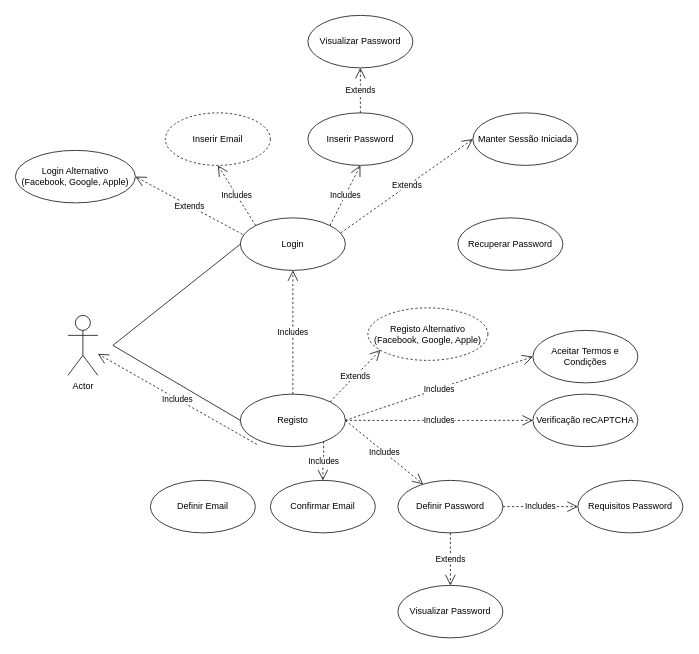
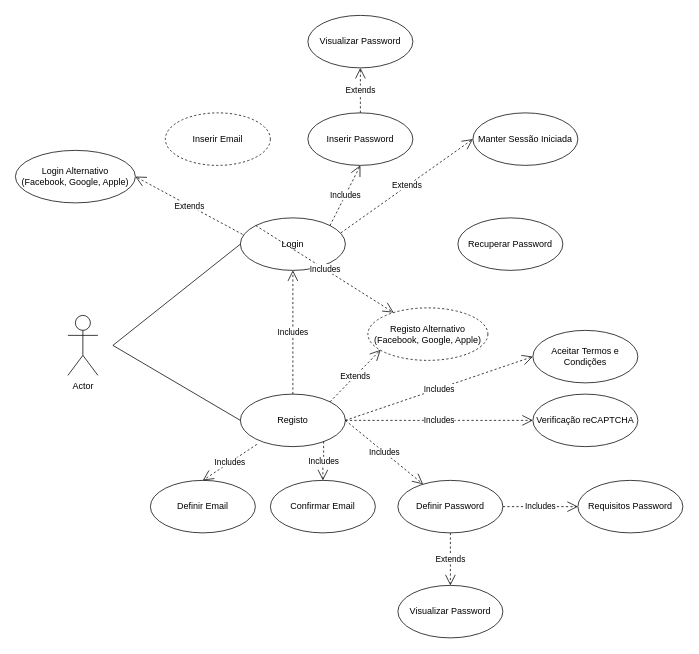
(238, 197) -> (340, 279)
(179, 400) -> (231, 462)
